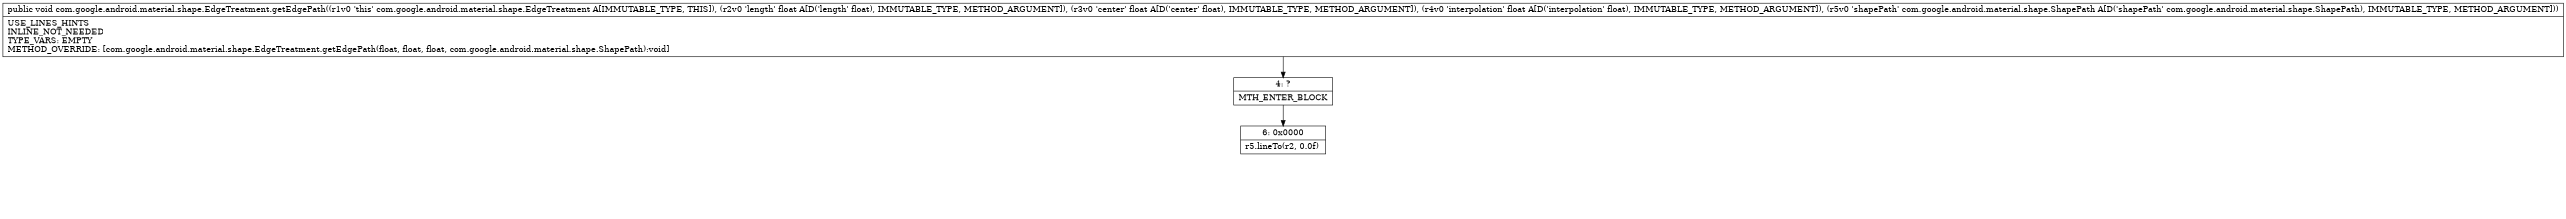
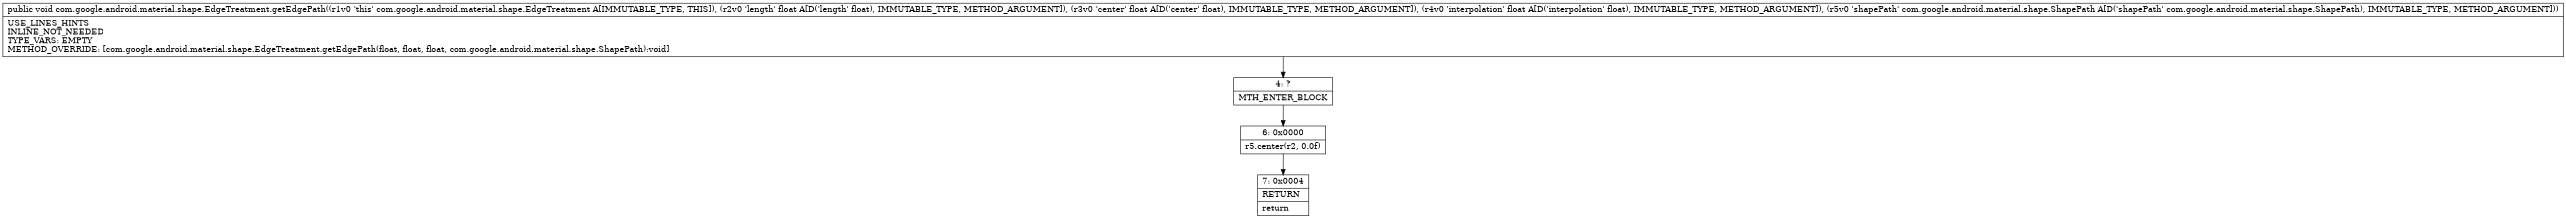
(1282, 147) -> (1283, 147)
none -> (1283, 195)
